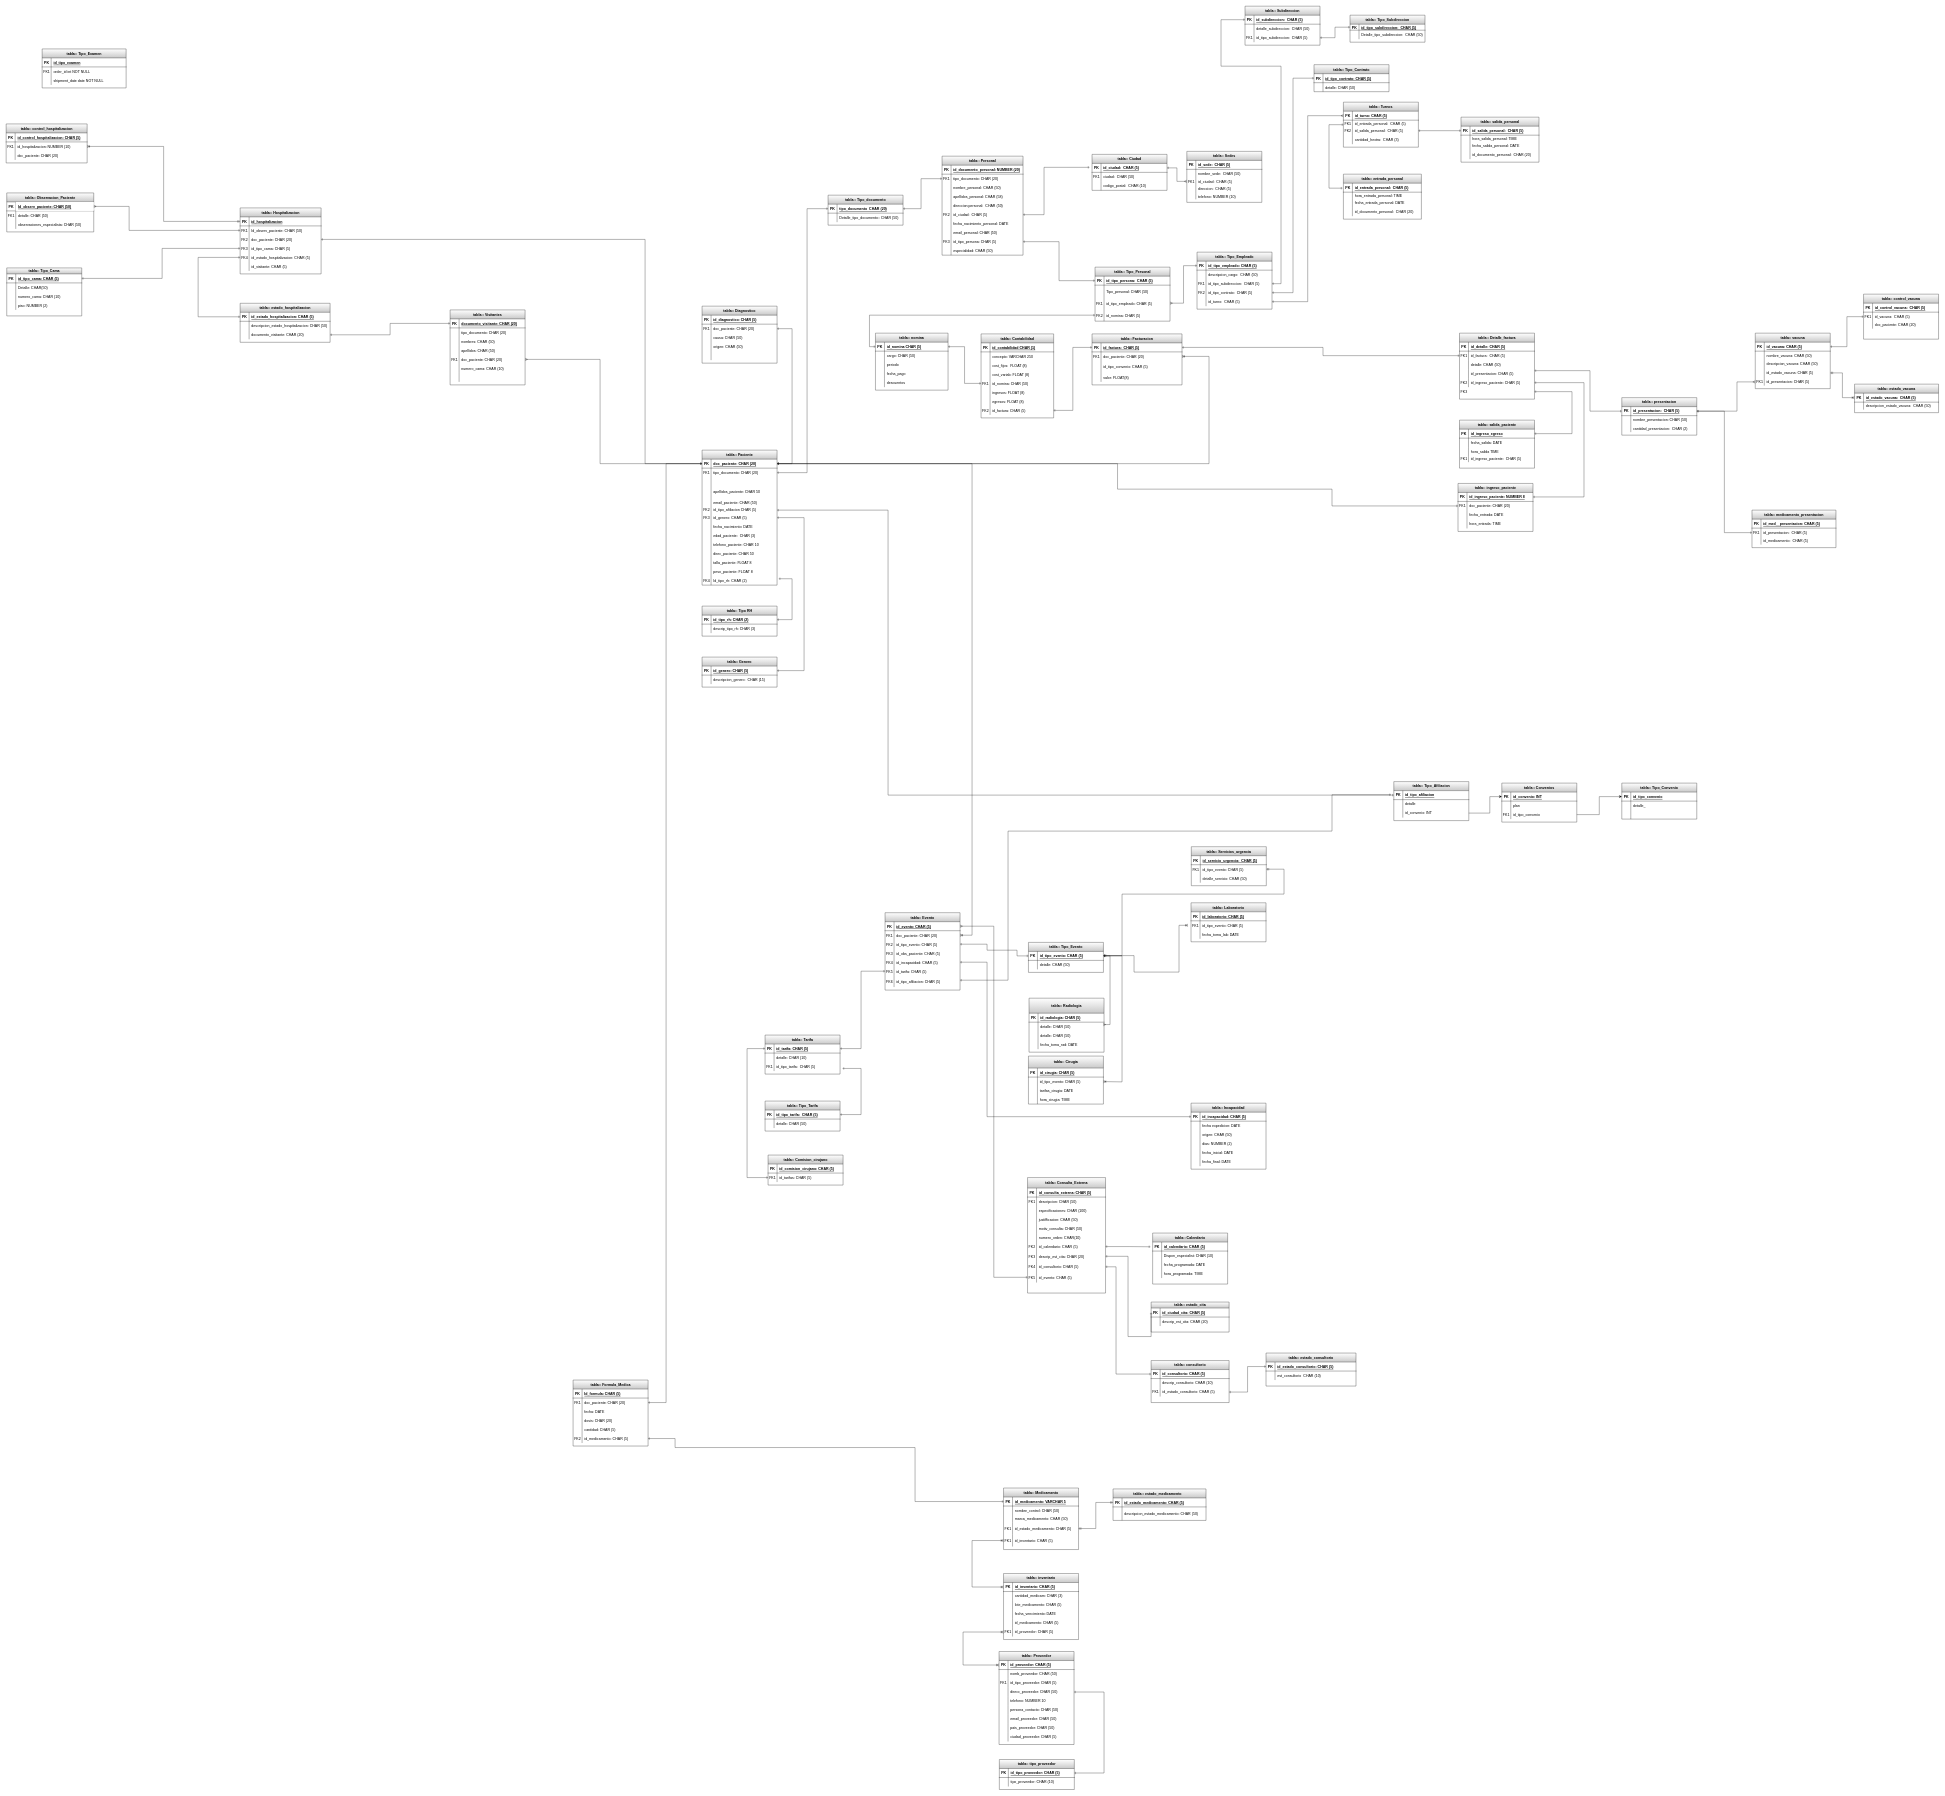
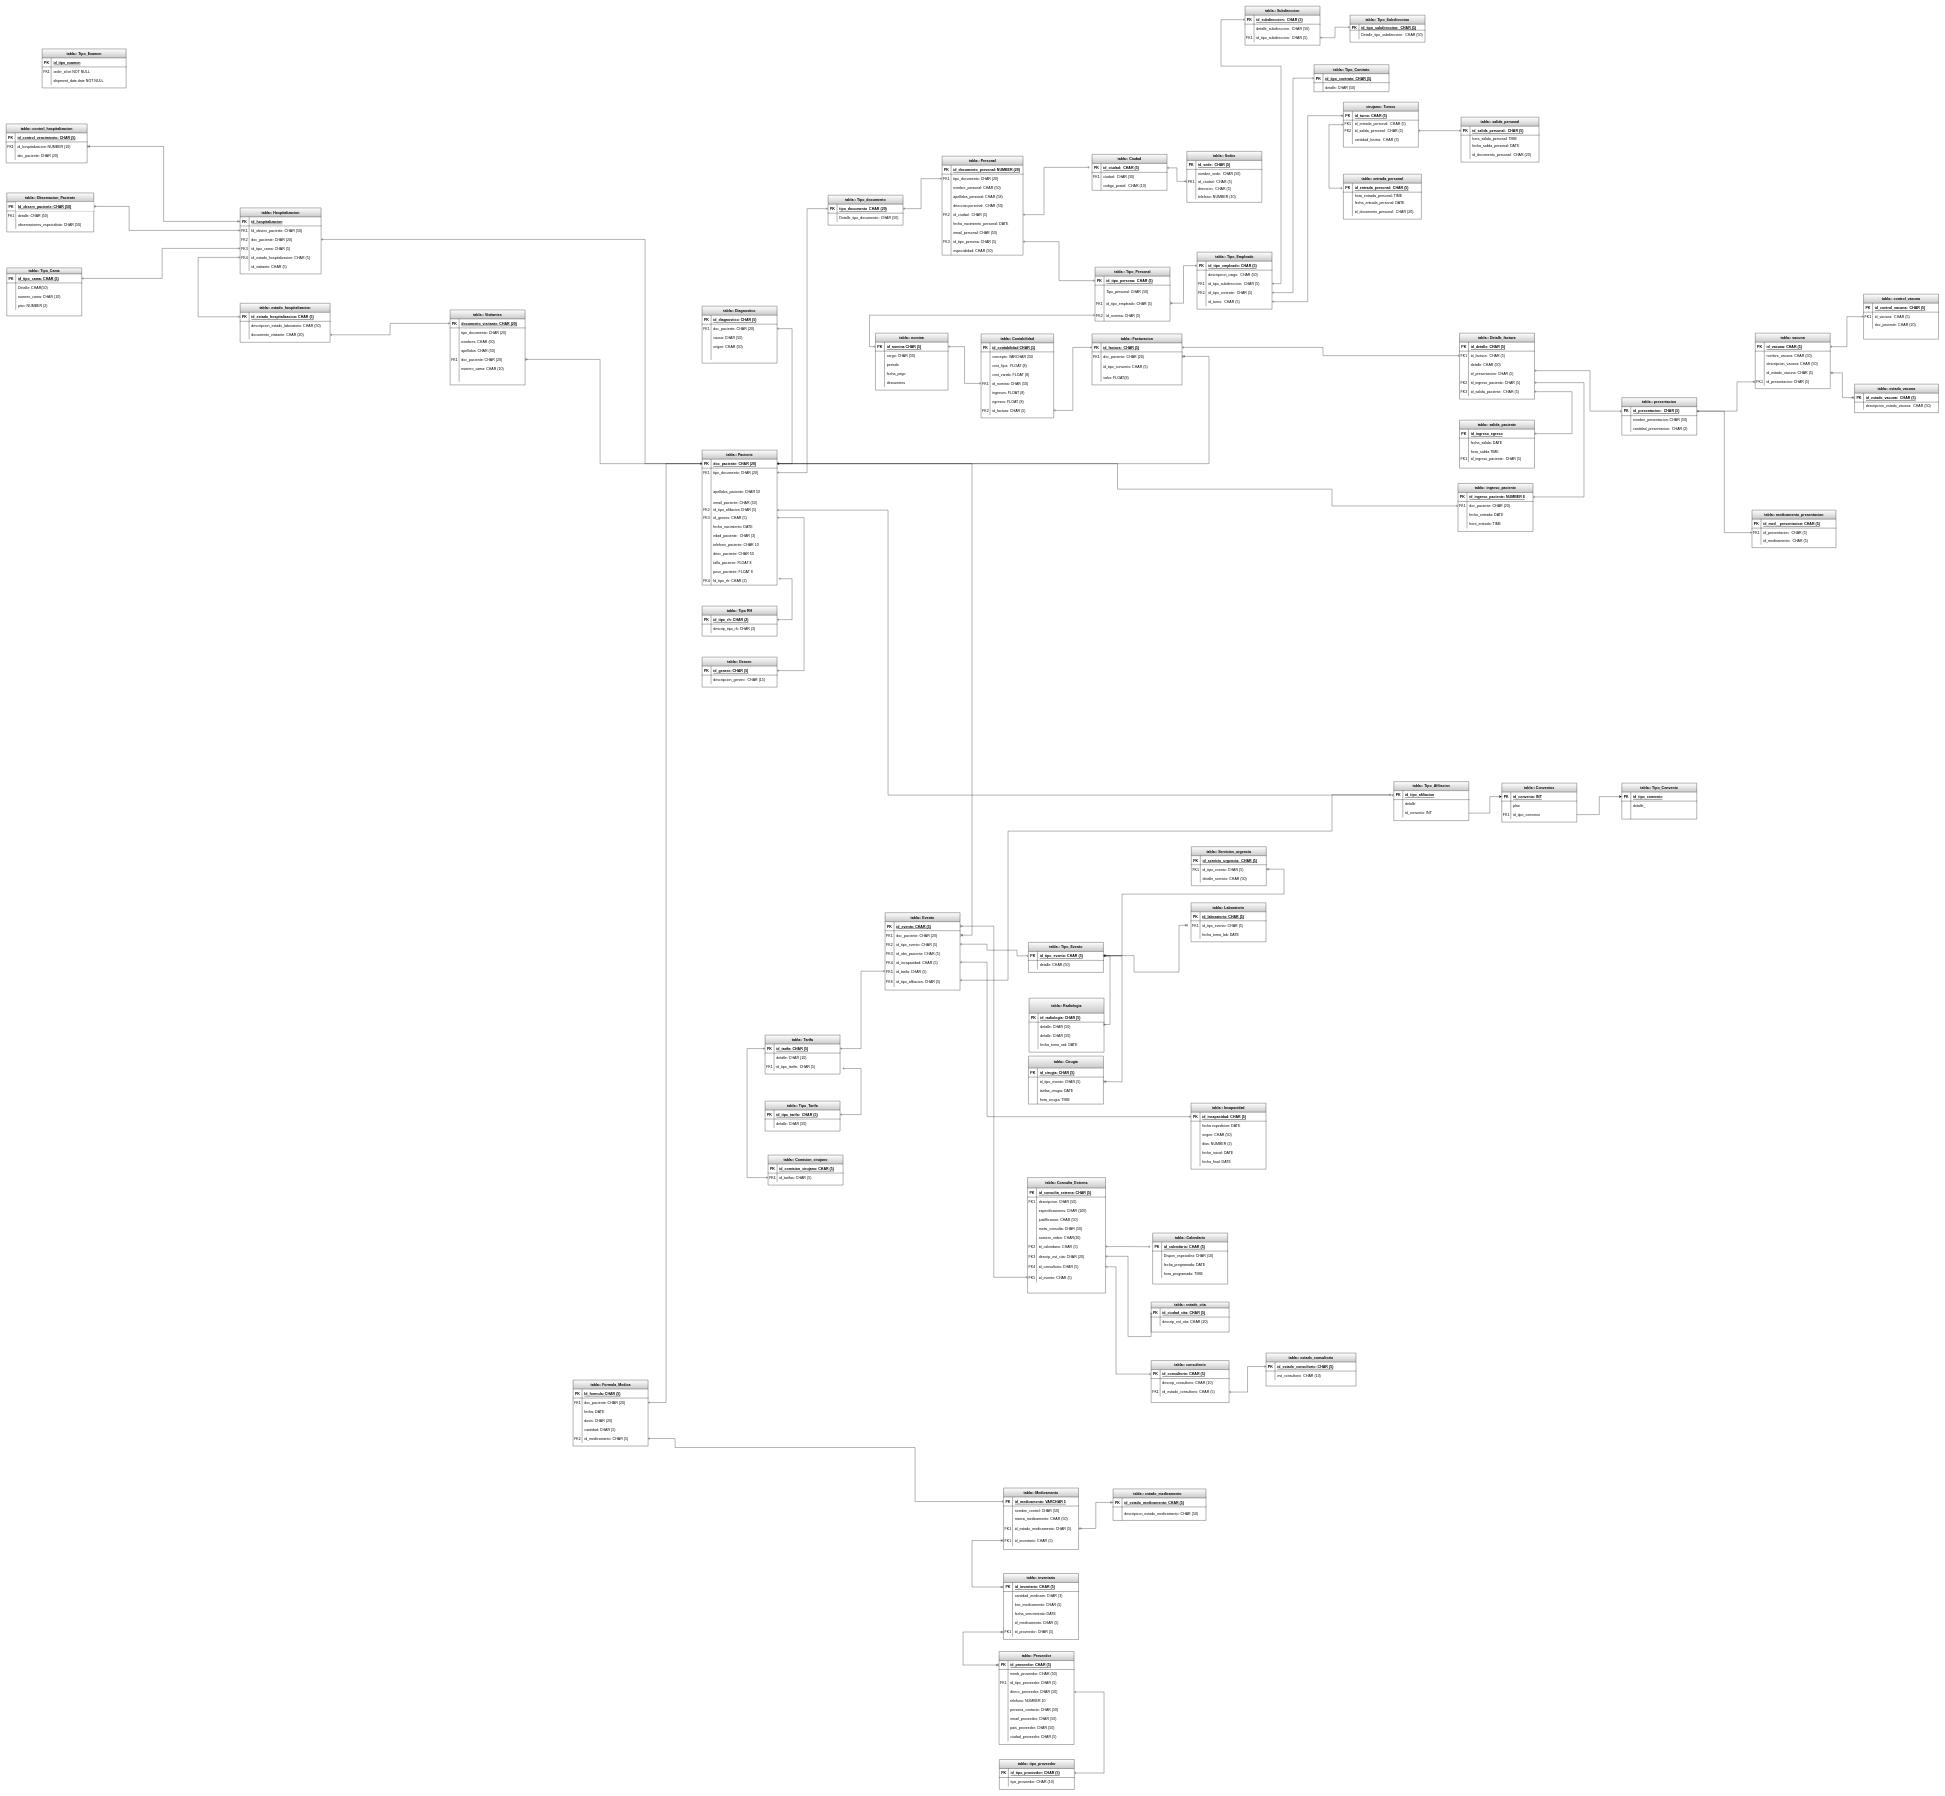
(1381, 107) -> (1381, 107)
(49, 138) -> (46, 138)
(293, 326) -> (290, 326)
none -> (1502, 392)
